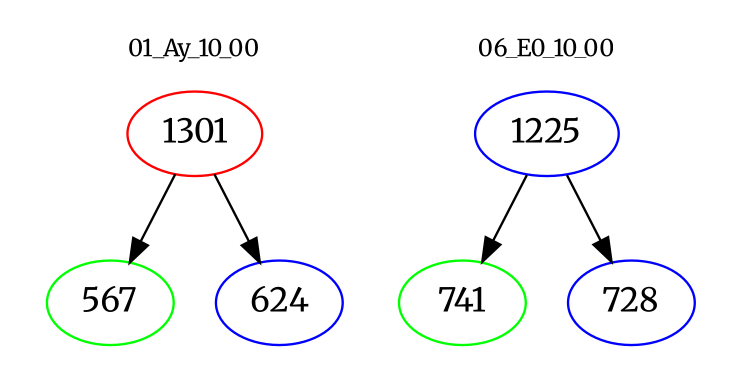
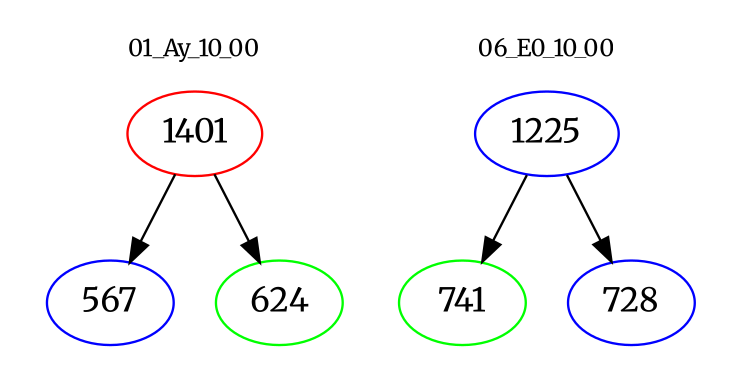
(195, 134) -> (195, 134)
(110, 303) -> (110, 303)
(279, 303) -> (279, 303)
